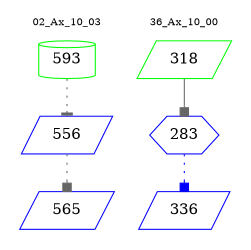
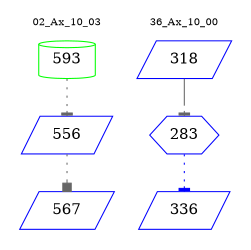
(184, 60) -> (184, 60)
(184, 92) -> (184, 92)
(184, 170) -> (184, 170)
(67, 210) -> (67, 210)
